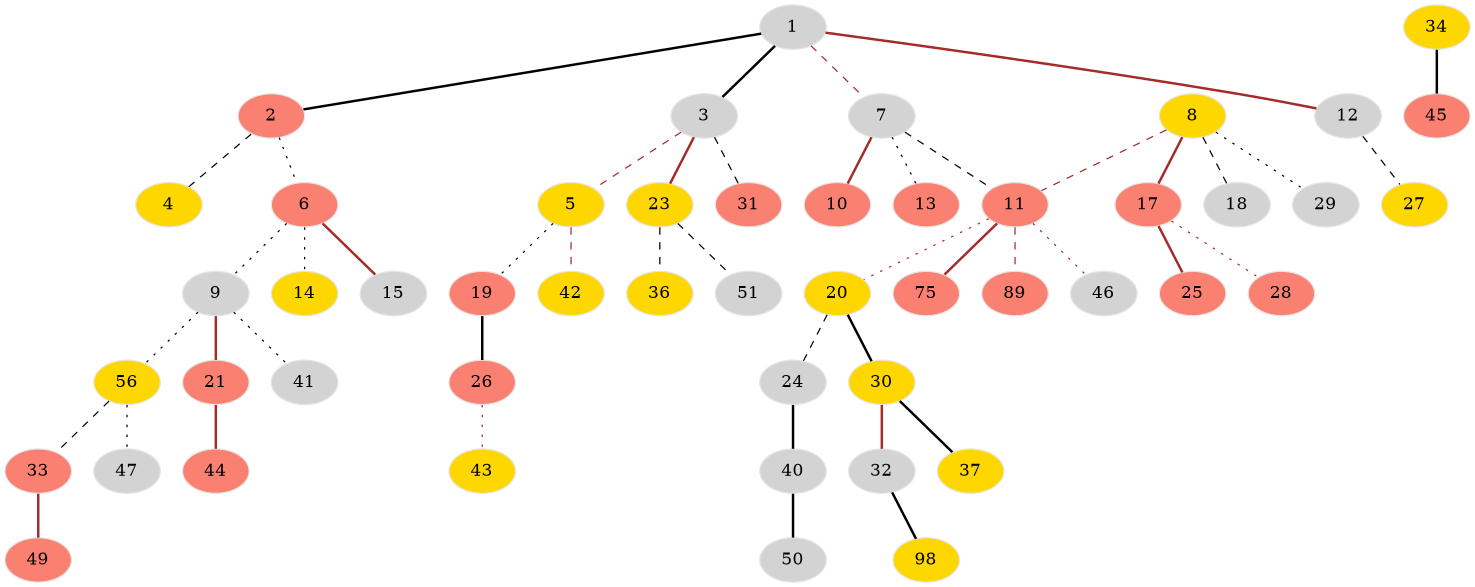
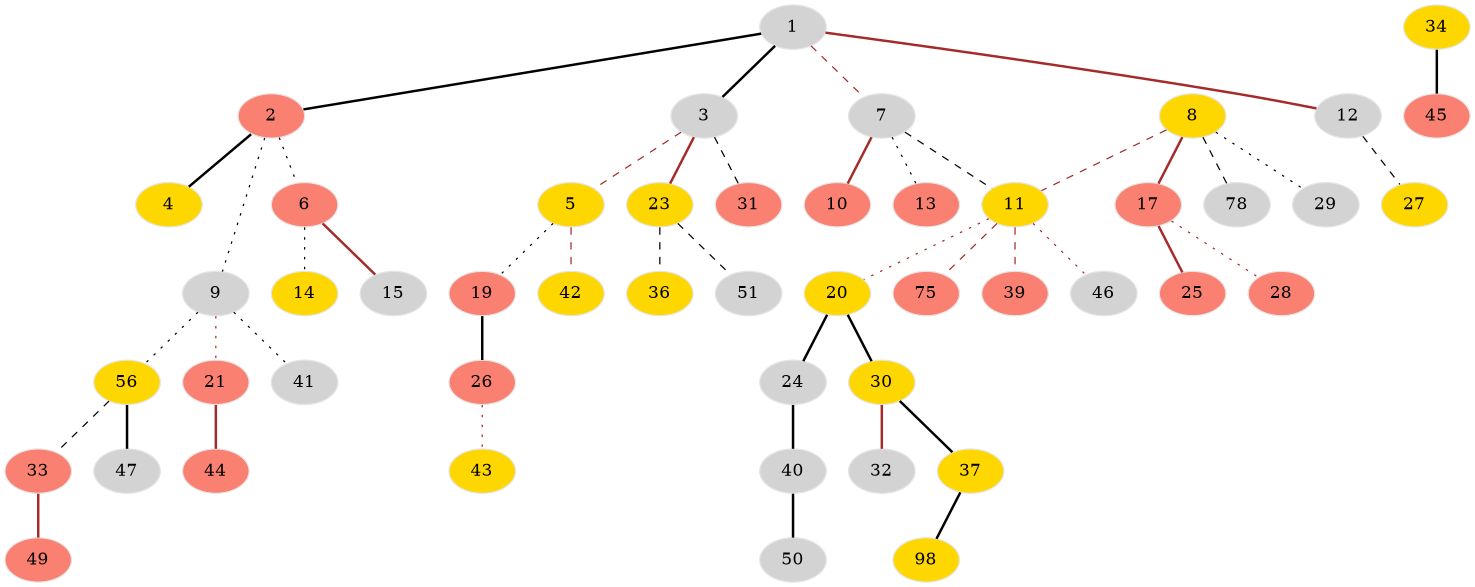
(220, 161) -> (220, 161)
(1015, 205) -> (1015, 205)
(1237, 205) -> (1237, 205)
(260, 249) -> (244, 205)
(971, 249) -> (971, 249)
(1015, 294) -> (1015, 294)
(216, 338) -> (216, 338)
(815, 338) -> (815, 338)
(127, 427) -> (127, 427)
(904, 516) -> (948, 516)
